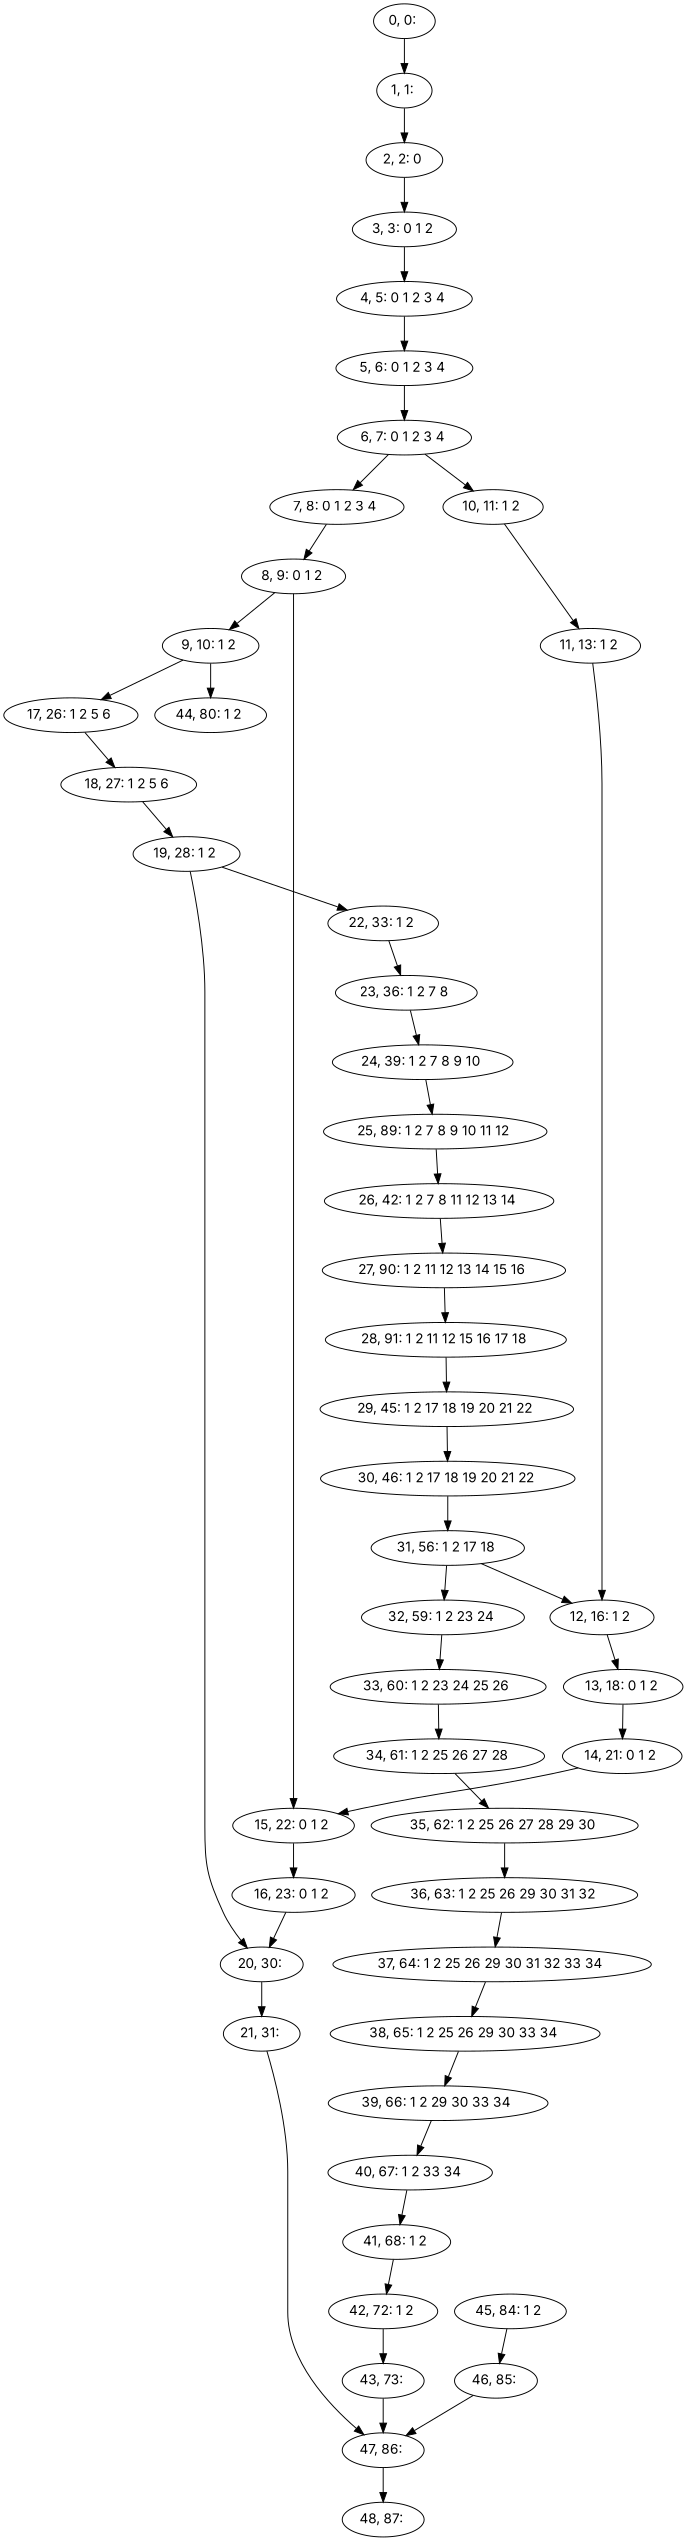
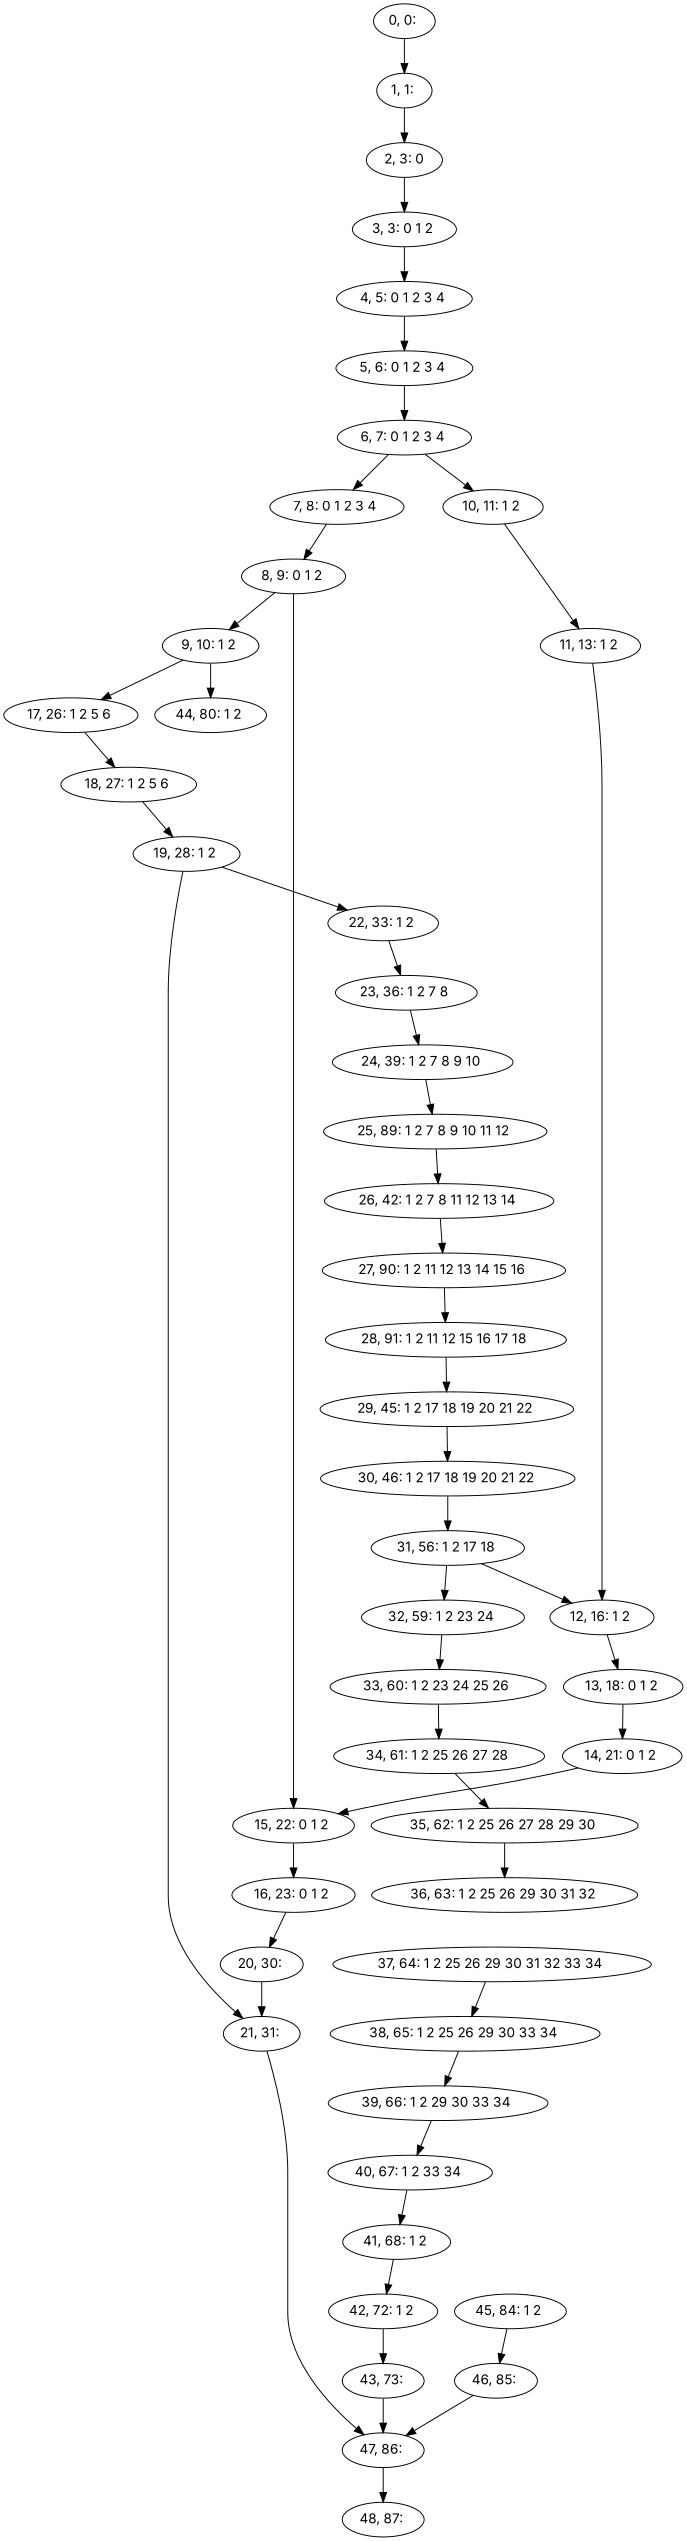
(404, 160) -> (404, 160)
(205, 1410) -> (168, 1452)
(499, 1925) -> none
